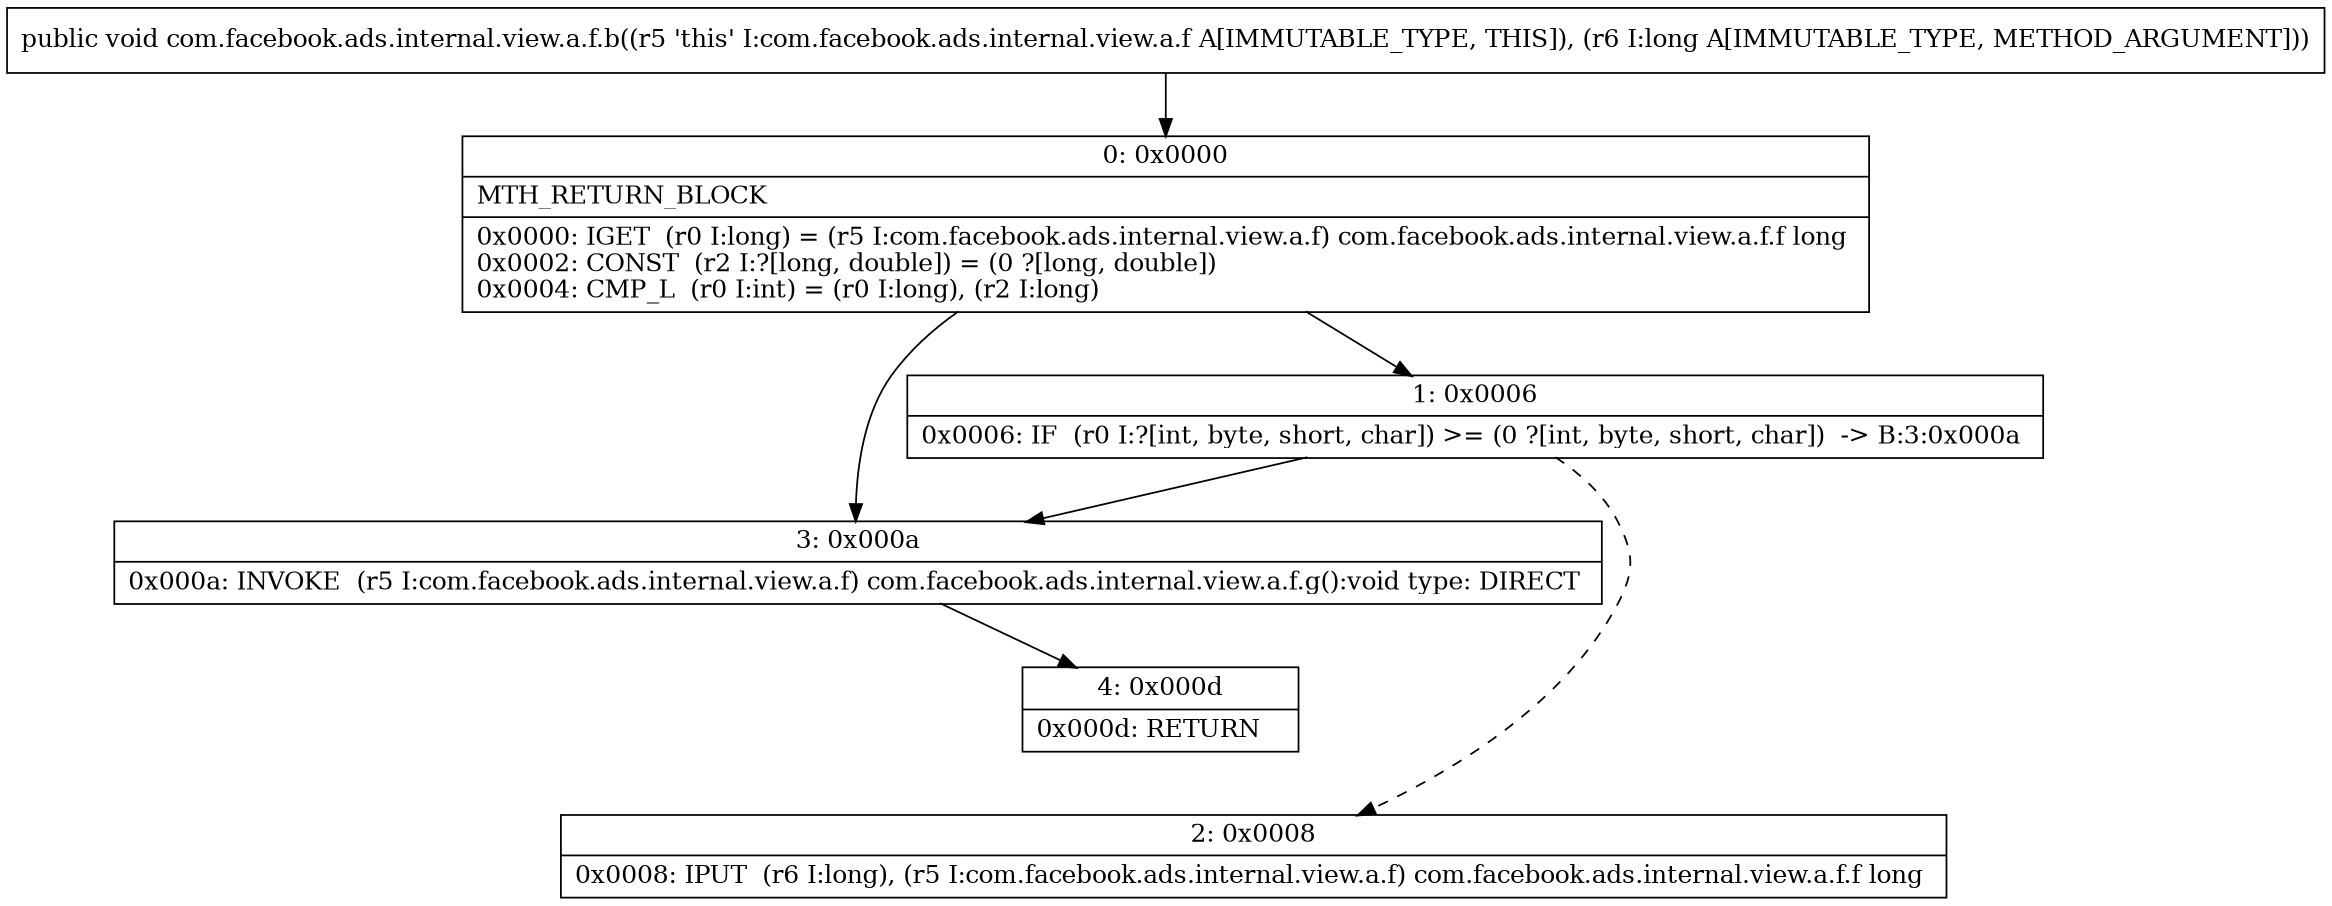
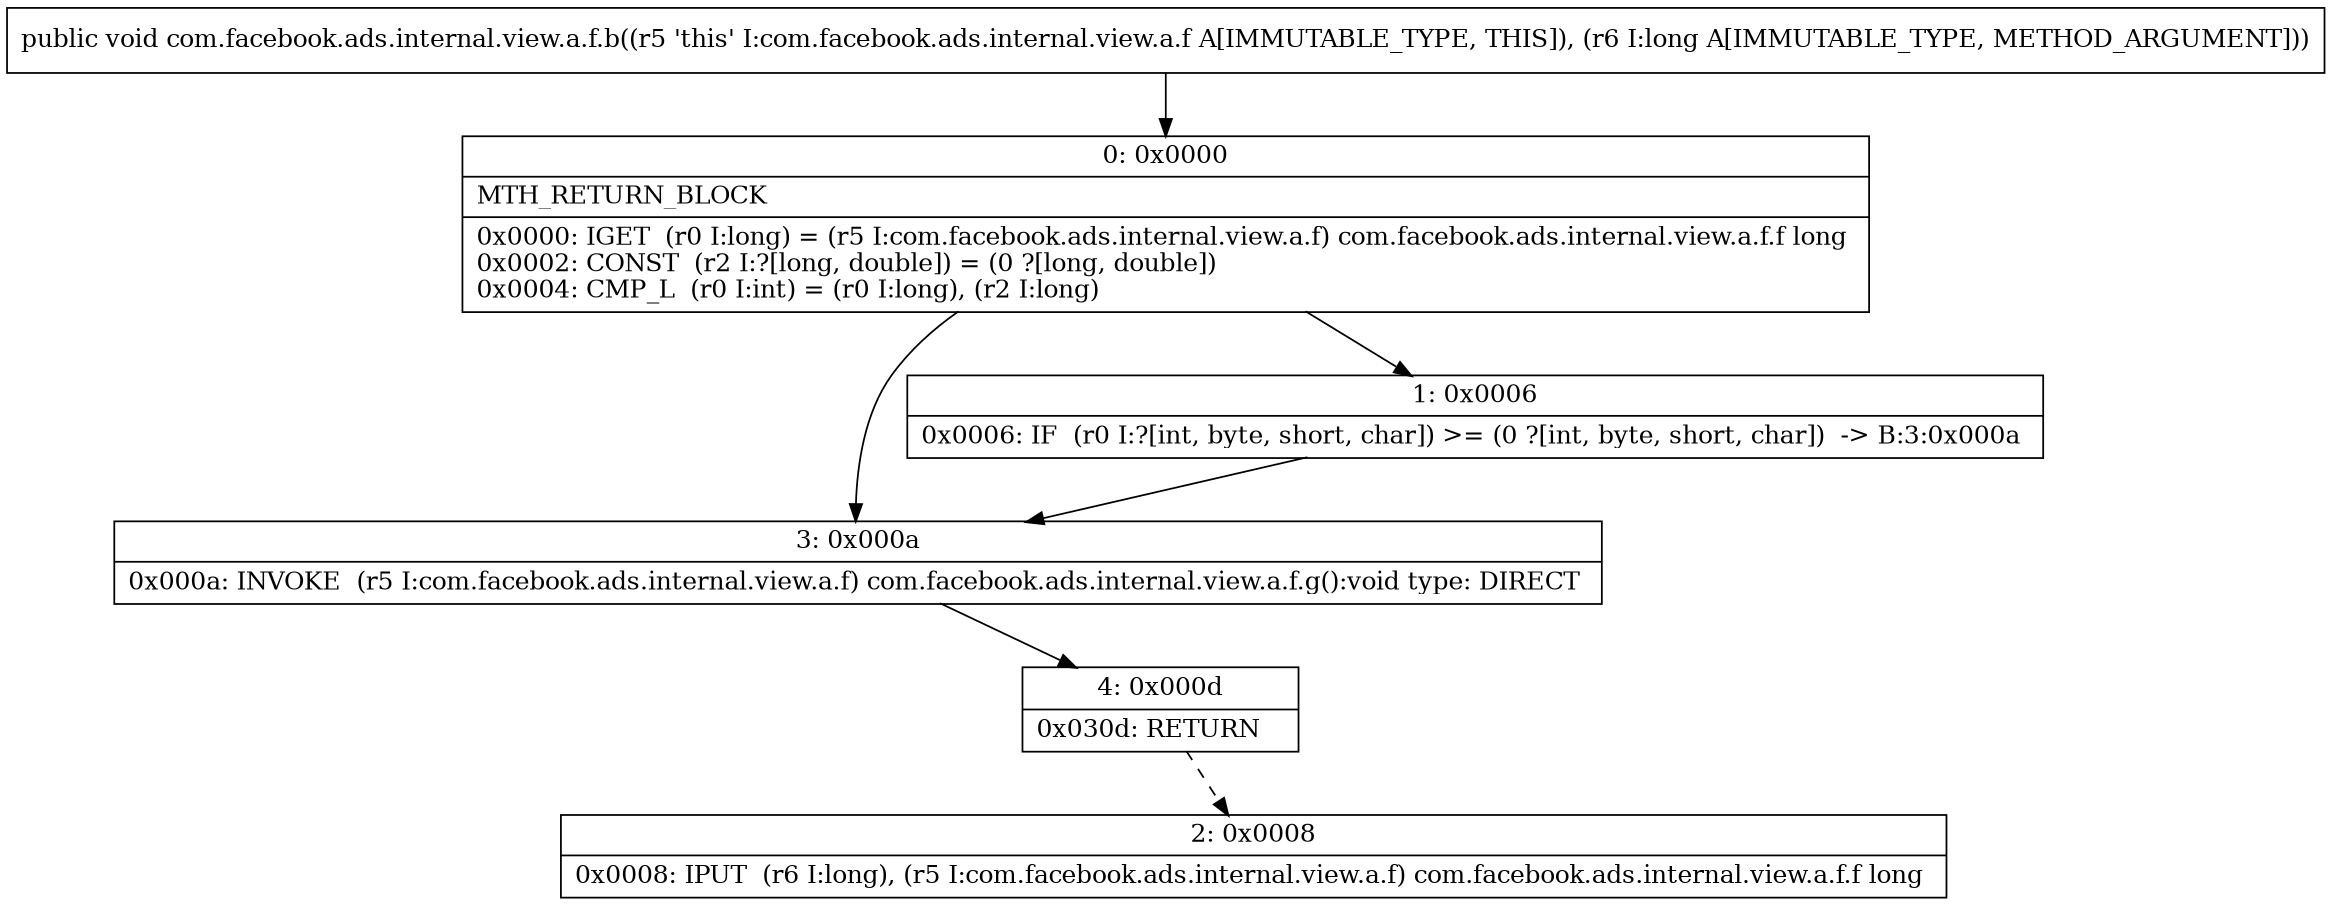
(1576, 664) -> (1203, 776)
(1160, 730) -> (1160, 730)
